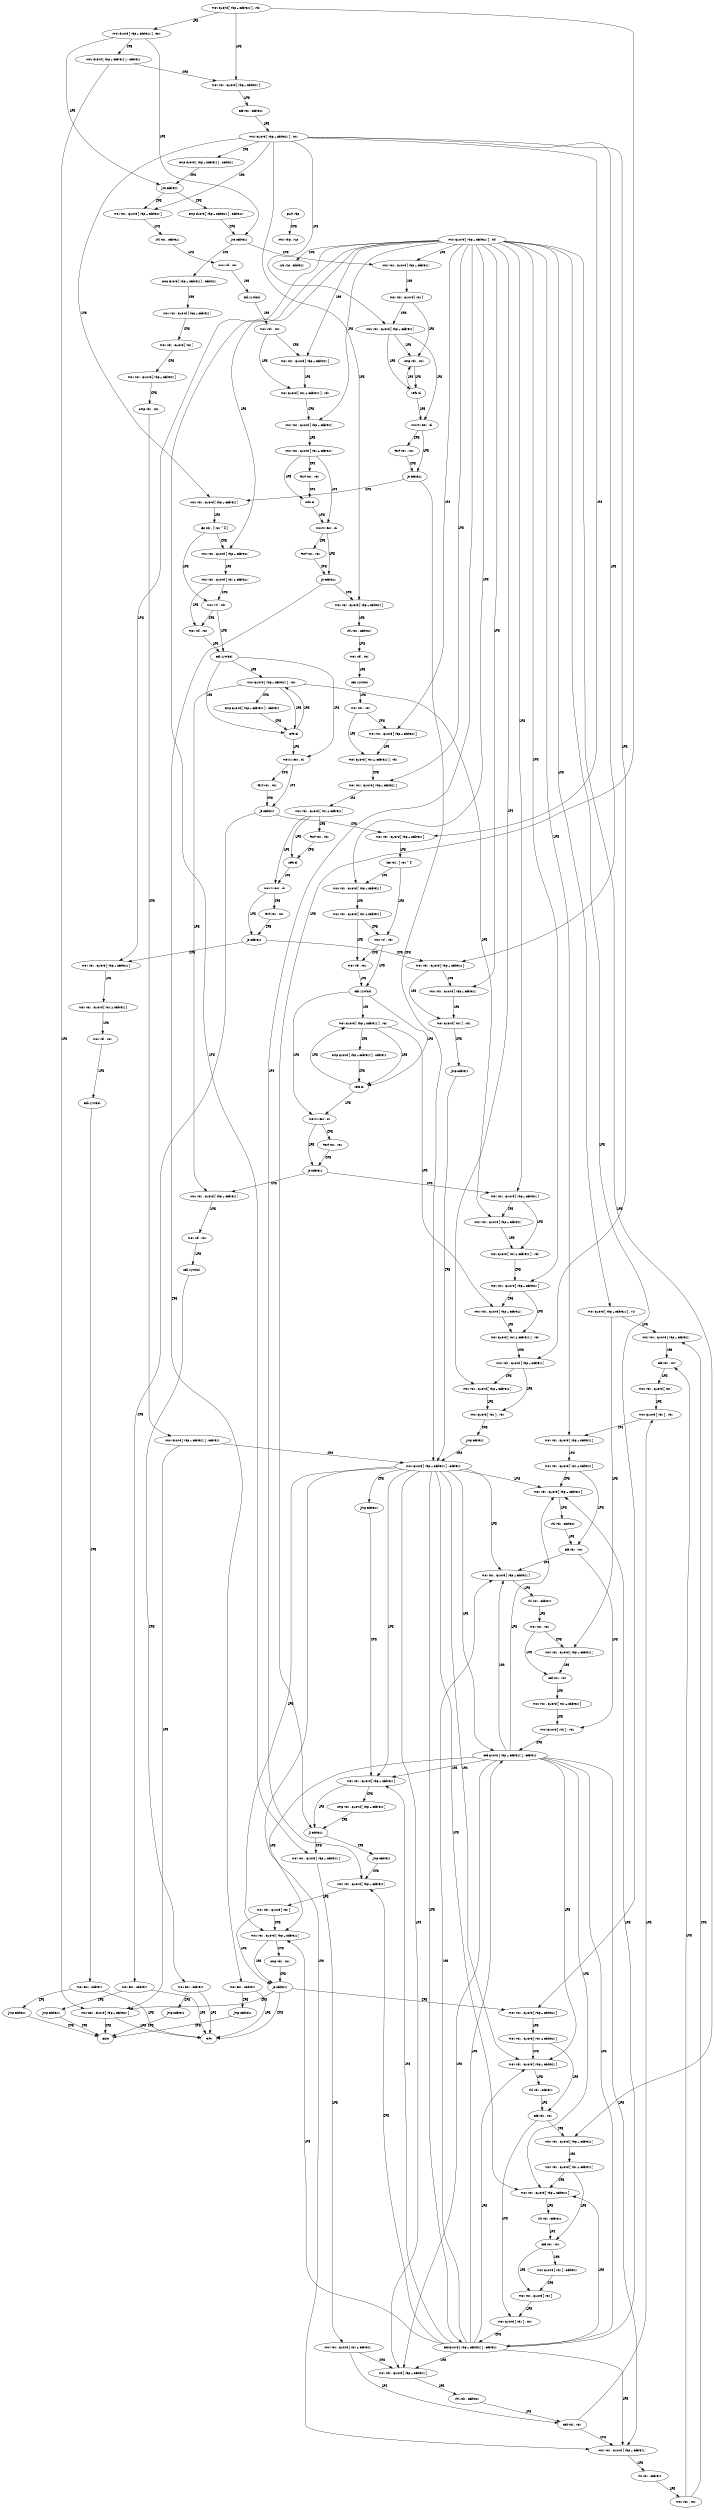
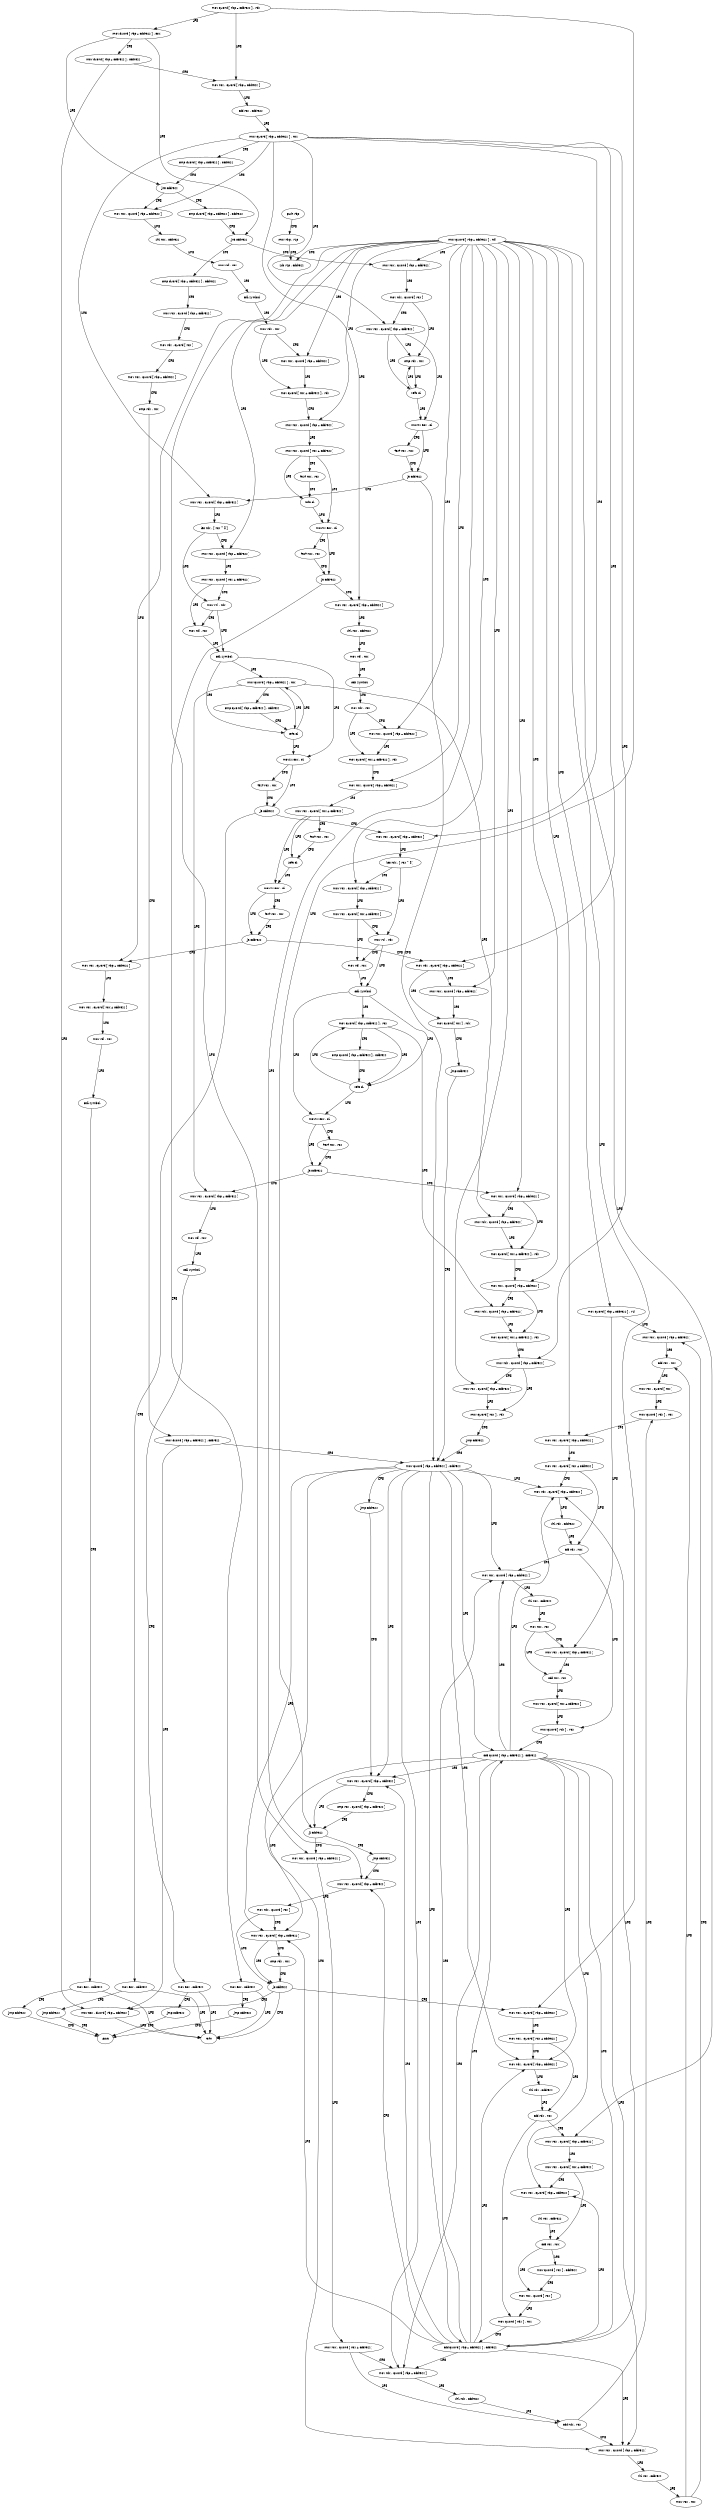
none -> (290, 251)
(453, 1837) -> none
(105, 2024) -> none
(547, 2204) -> none
